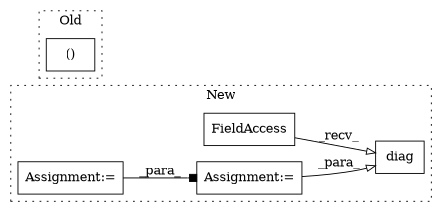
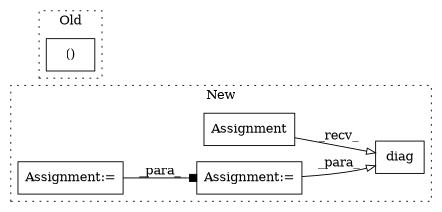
(249, 129) -> (249, 129)
